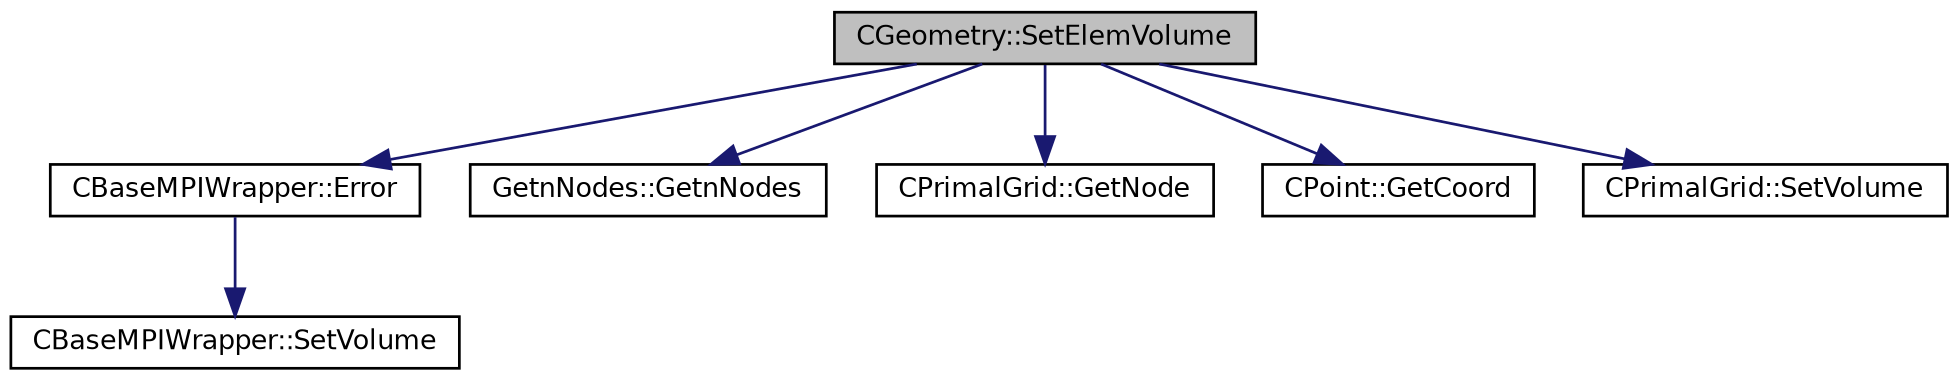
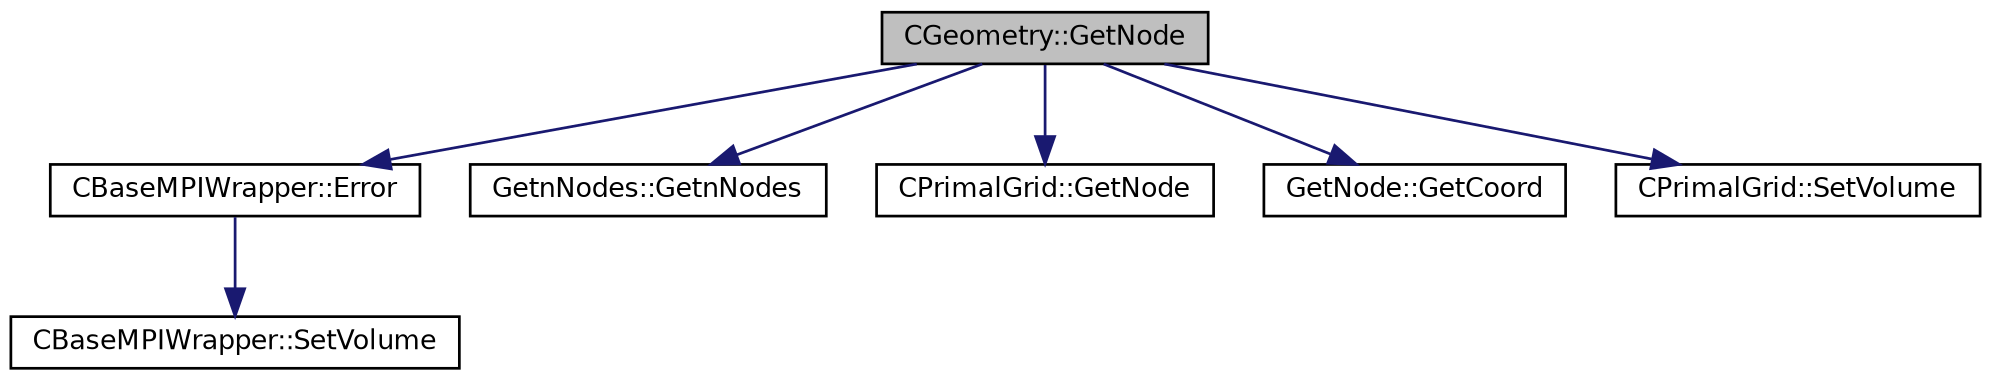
(1045, 38) -> (1045, 38)
(1398, 190) -> (1415, 190)
